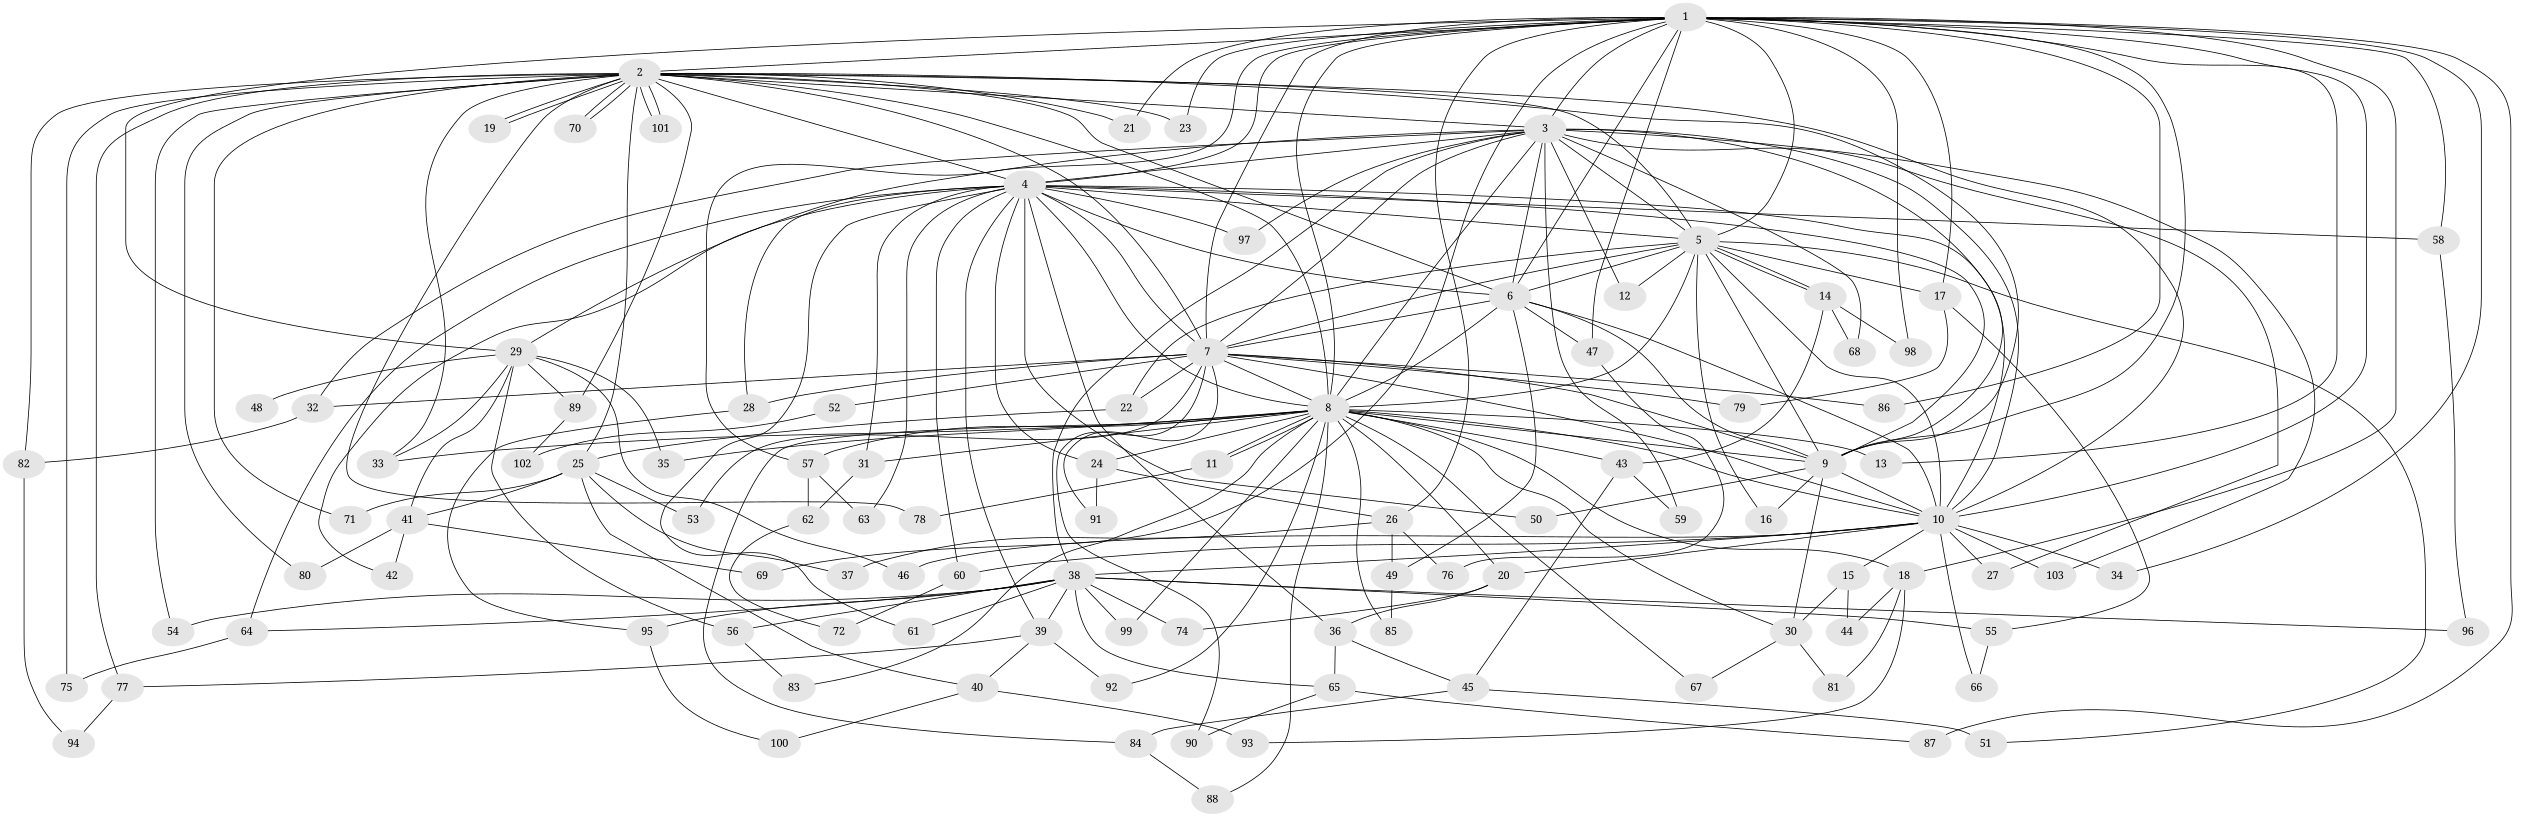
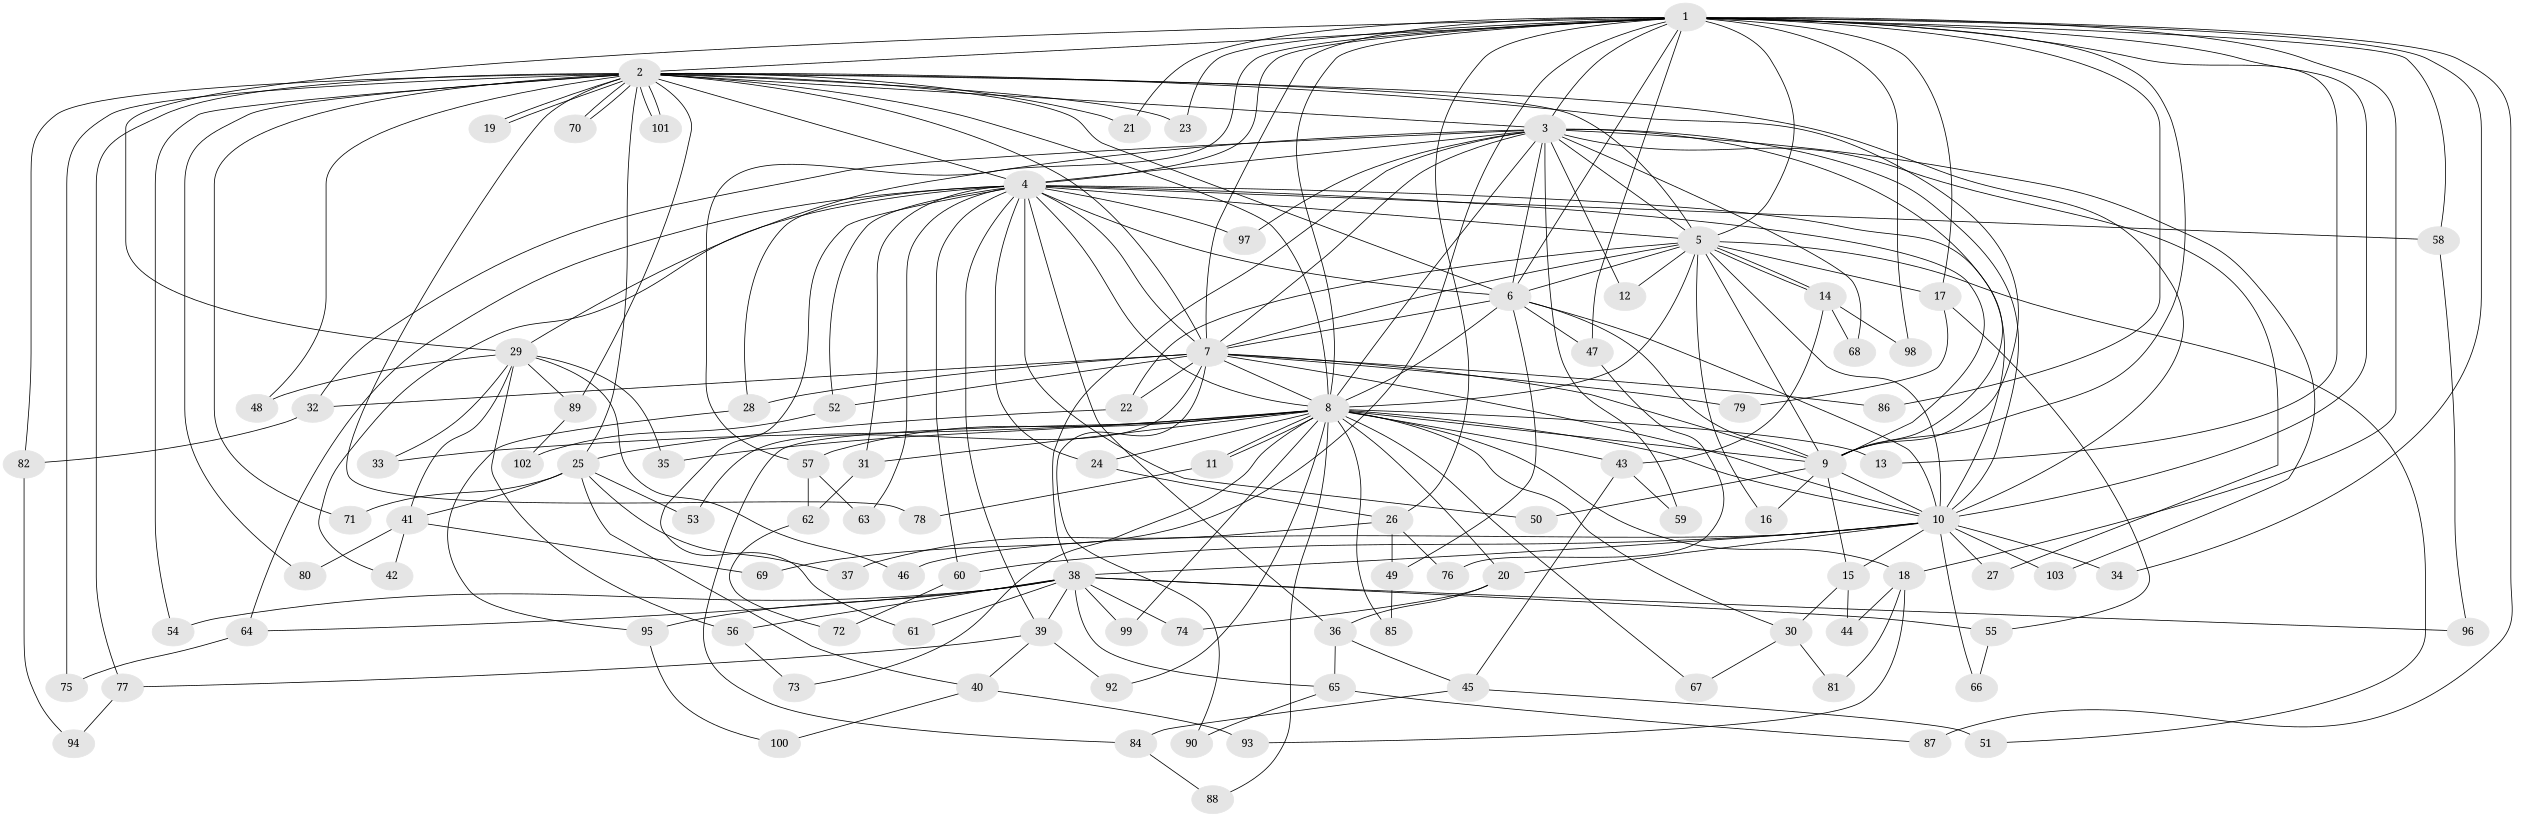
(427, 207) -> (354, 149)
none -> (857, 239)
(1096, 520) -> none
(1809, 545) -> (1837, 520)
(794, 688) -> (794, 688)
